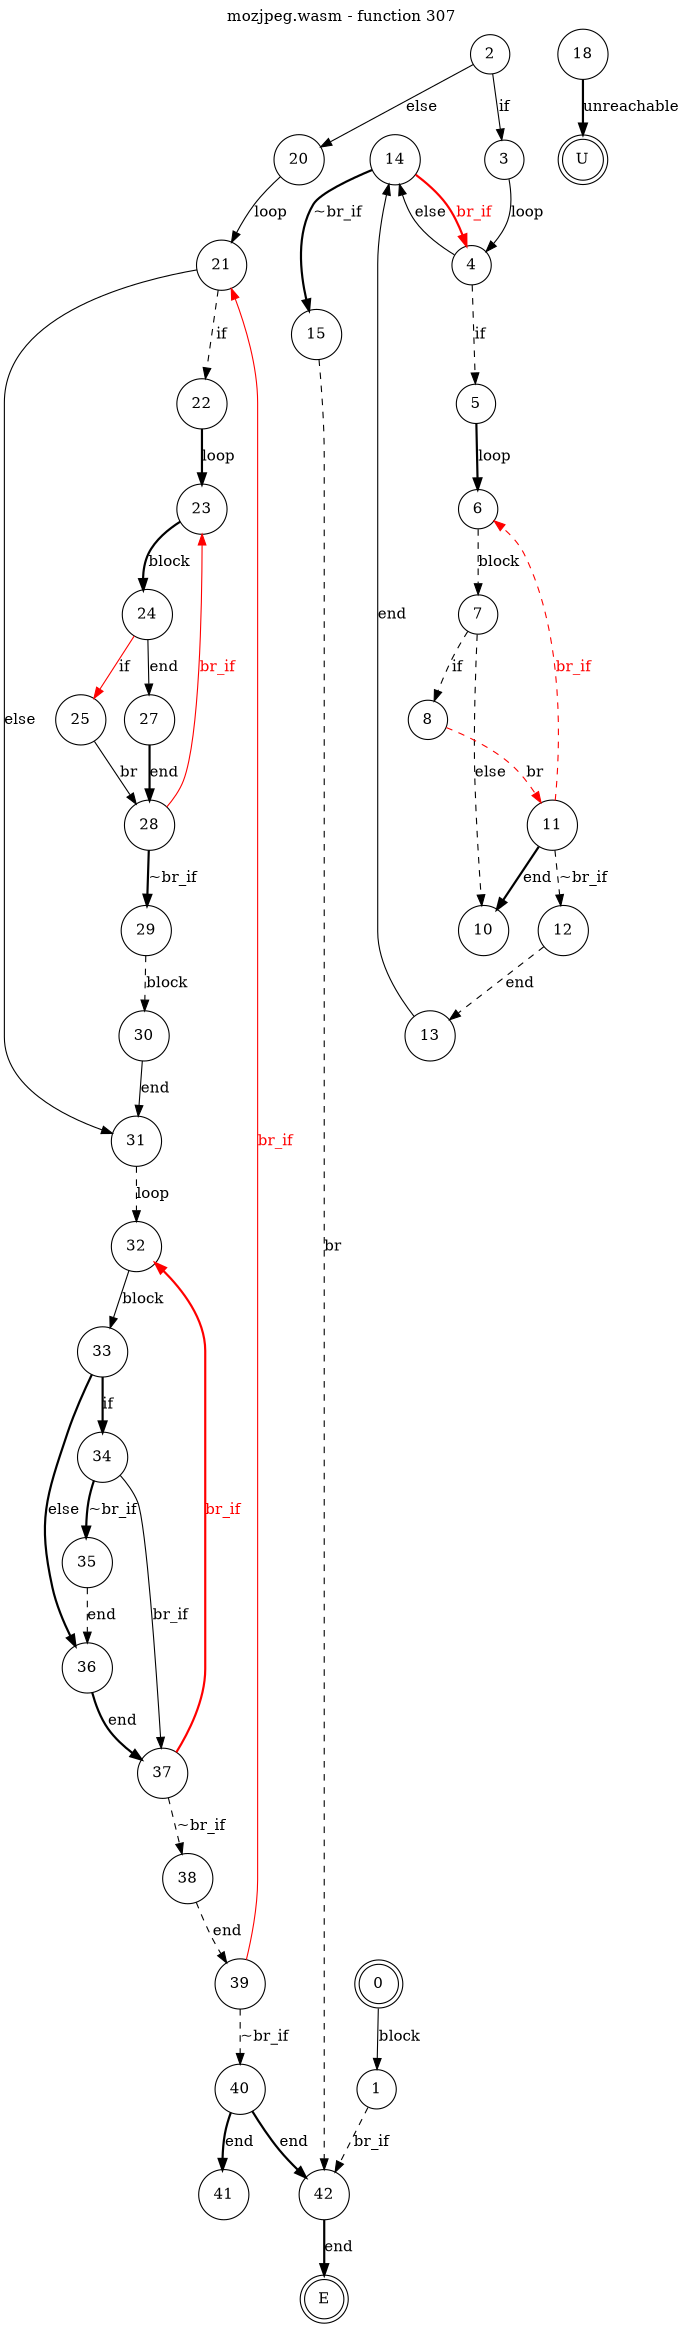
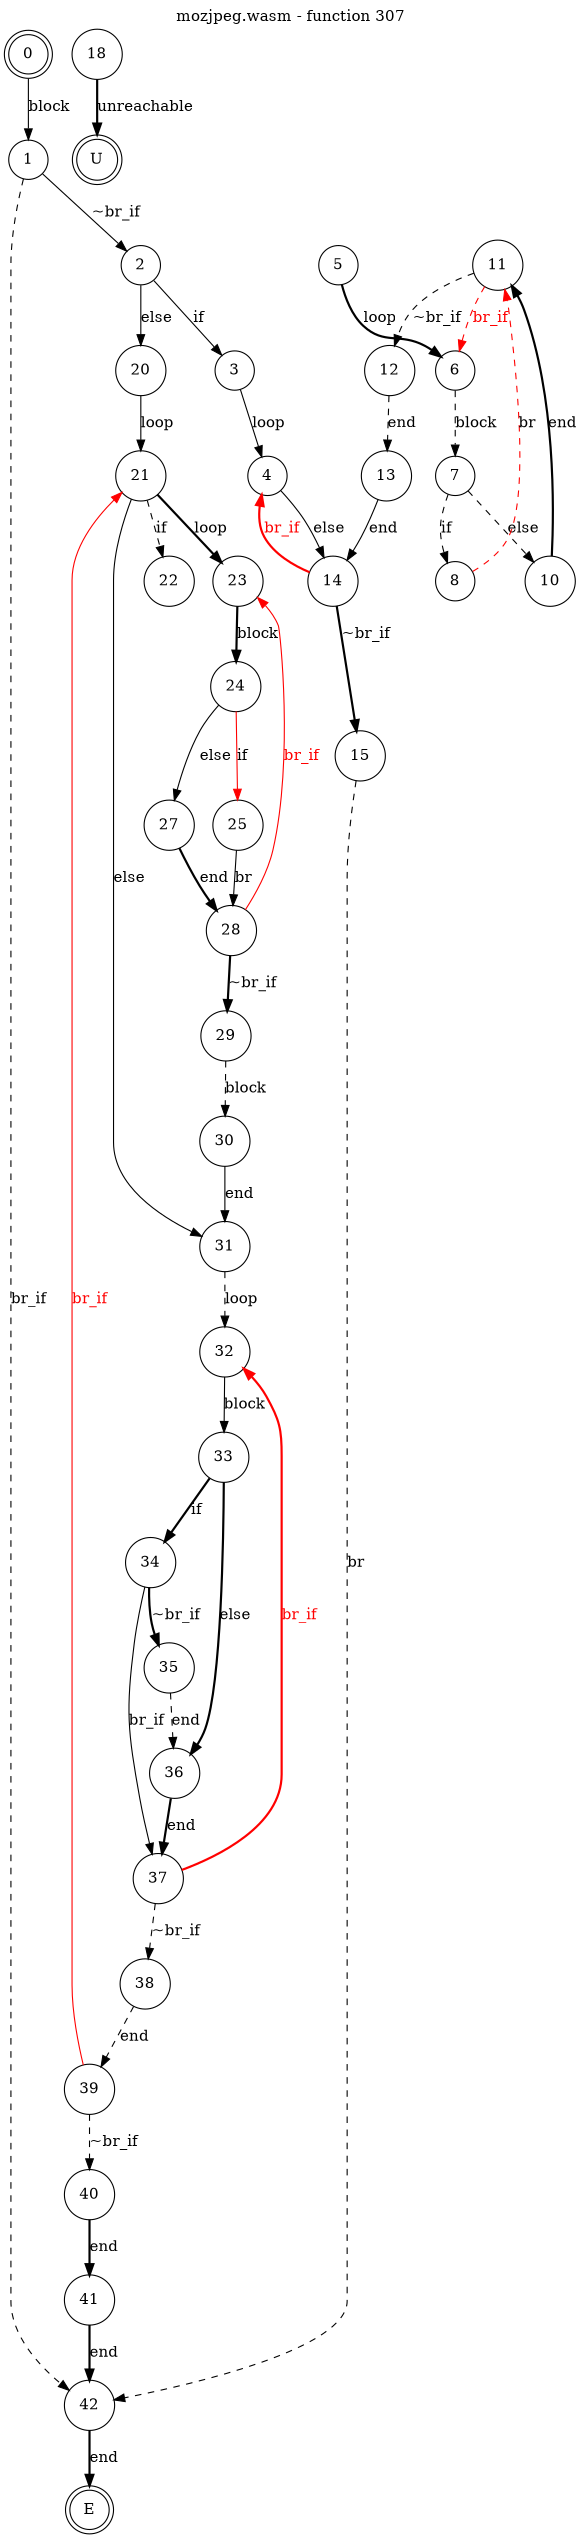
none -> (81, 209)
(474, 329) -> none
(202, 451) -> (186, 524)
(164, 667) -> (216, 756)
(521, 873) -> (548, 424)
(273, 2142) -> (90, 2347)
